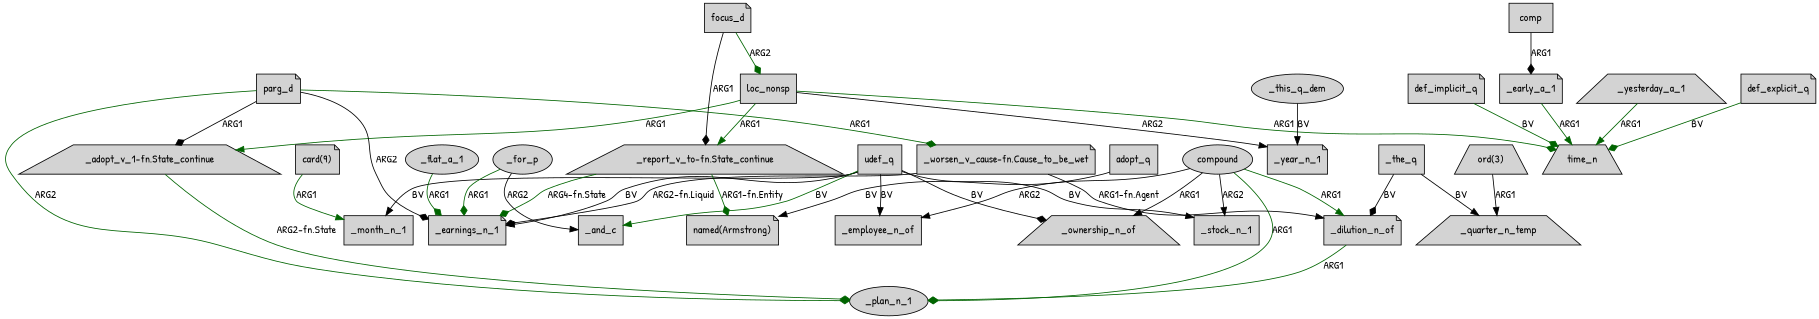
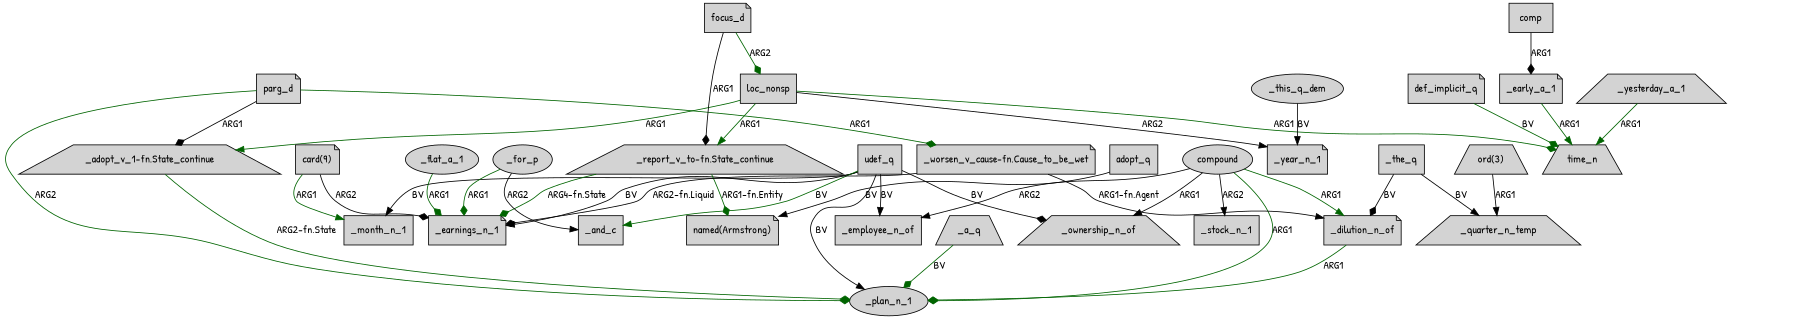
(1778, 89) -> none
(369, 144) -> (360, 213)
(1045, 190) -> (813, 220)
none -> (969, 230)
